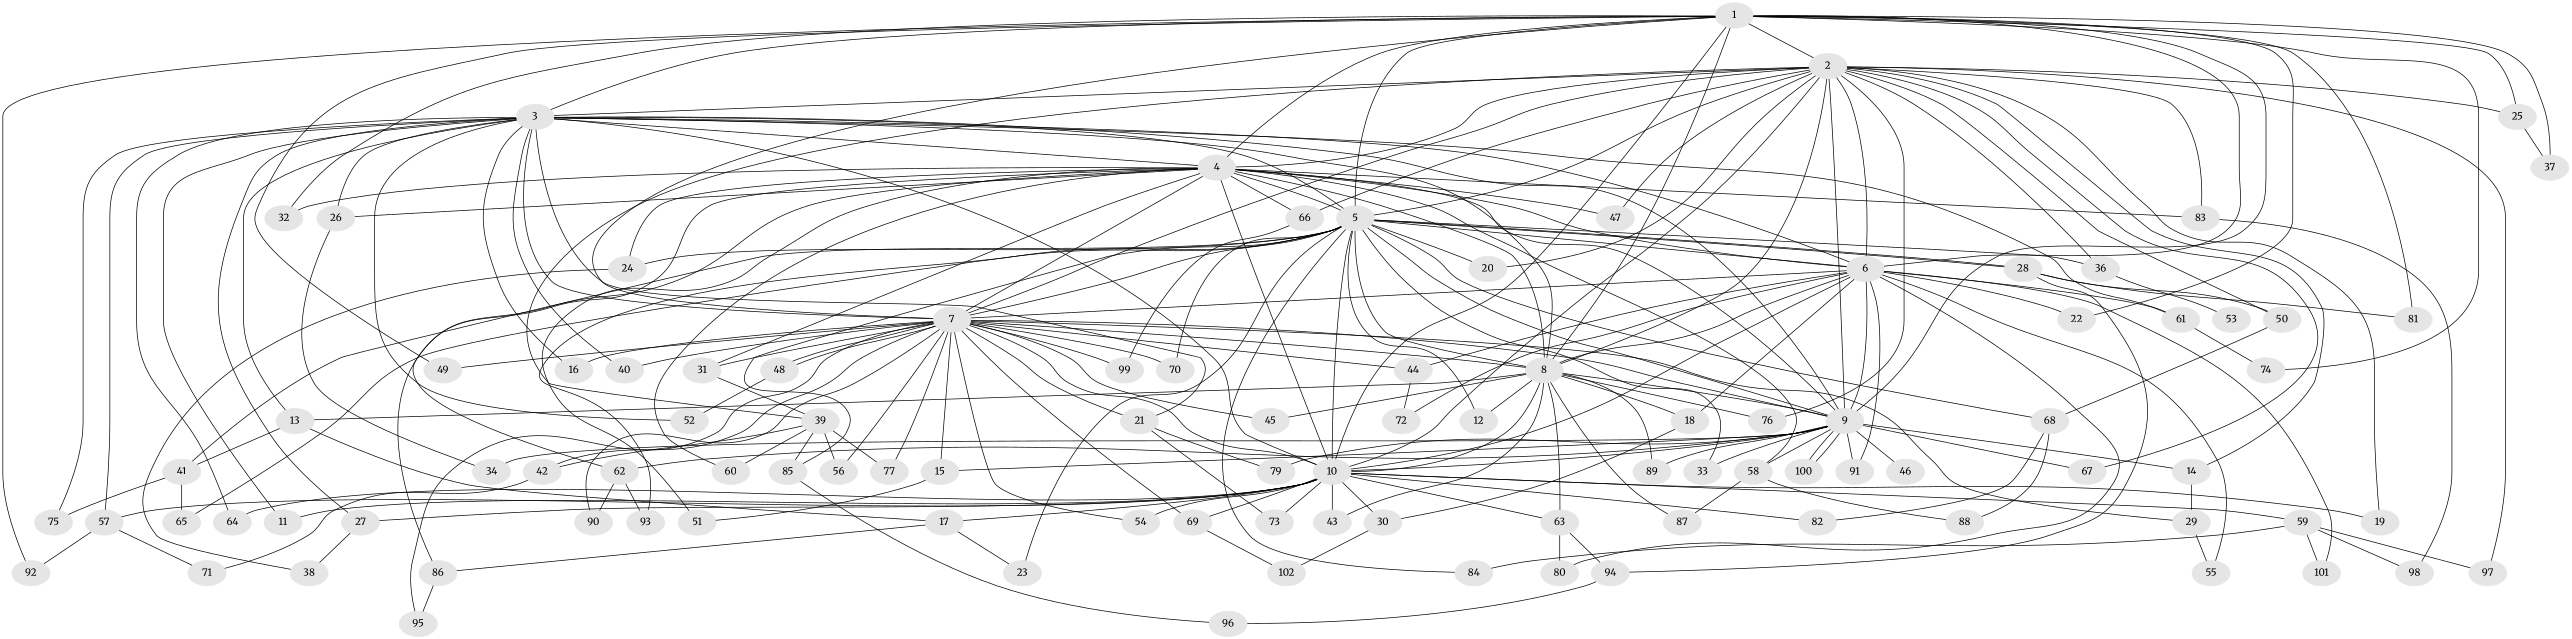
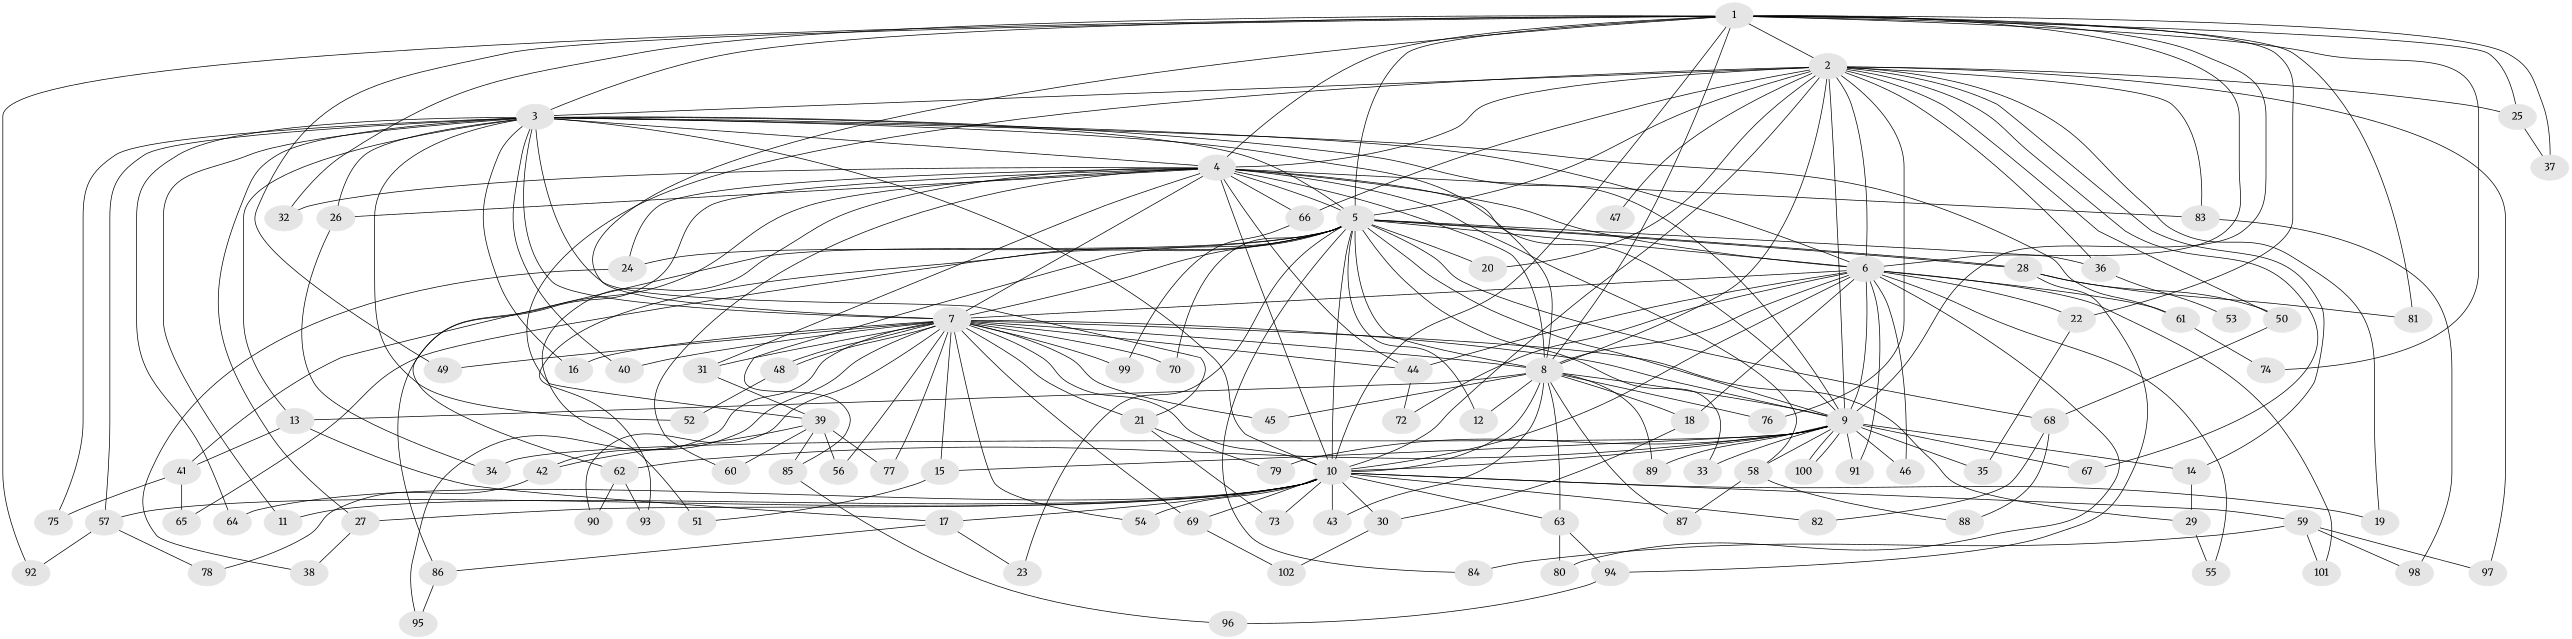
(1402, 153) -> none
(1463, 192) -> (1296, 277)
none -> (1901, 363)
none -> (1983, 472)
(207, 573) -> (207, 573)
